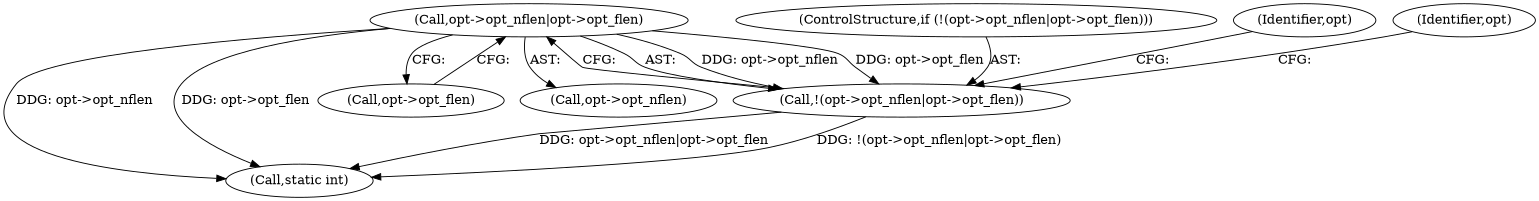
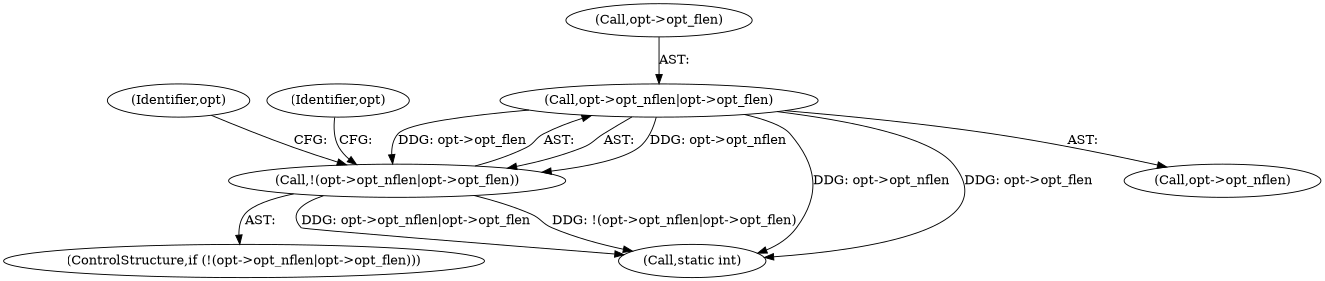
(421, 46) -> none
(495, 60) -> (677, 60)
(601, 60) -> (561, 141)
(990, 61) -> (257, 205)
